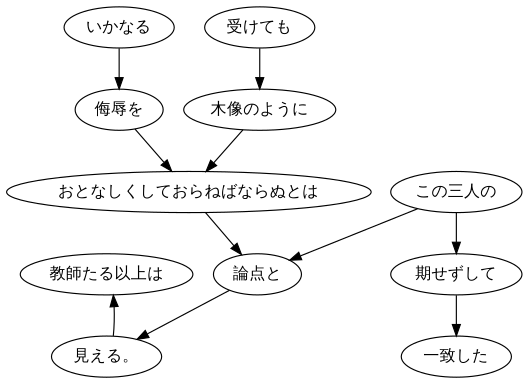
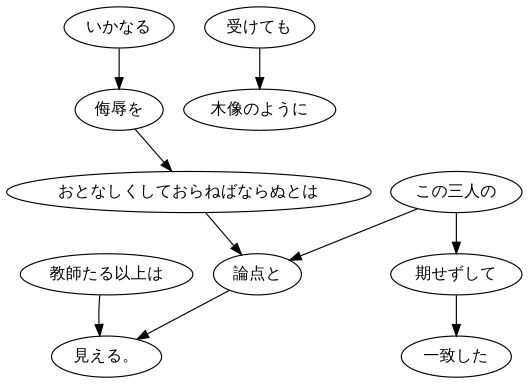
(228, 146) -> none
(114, 321) -> (99, 310)
